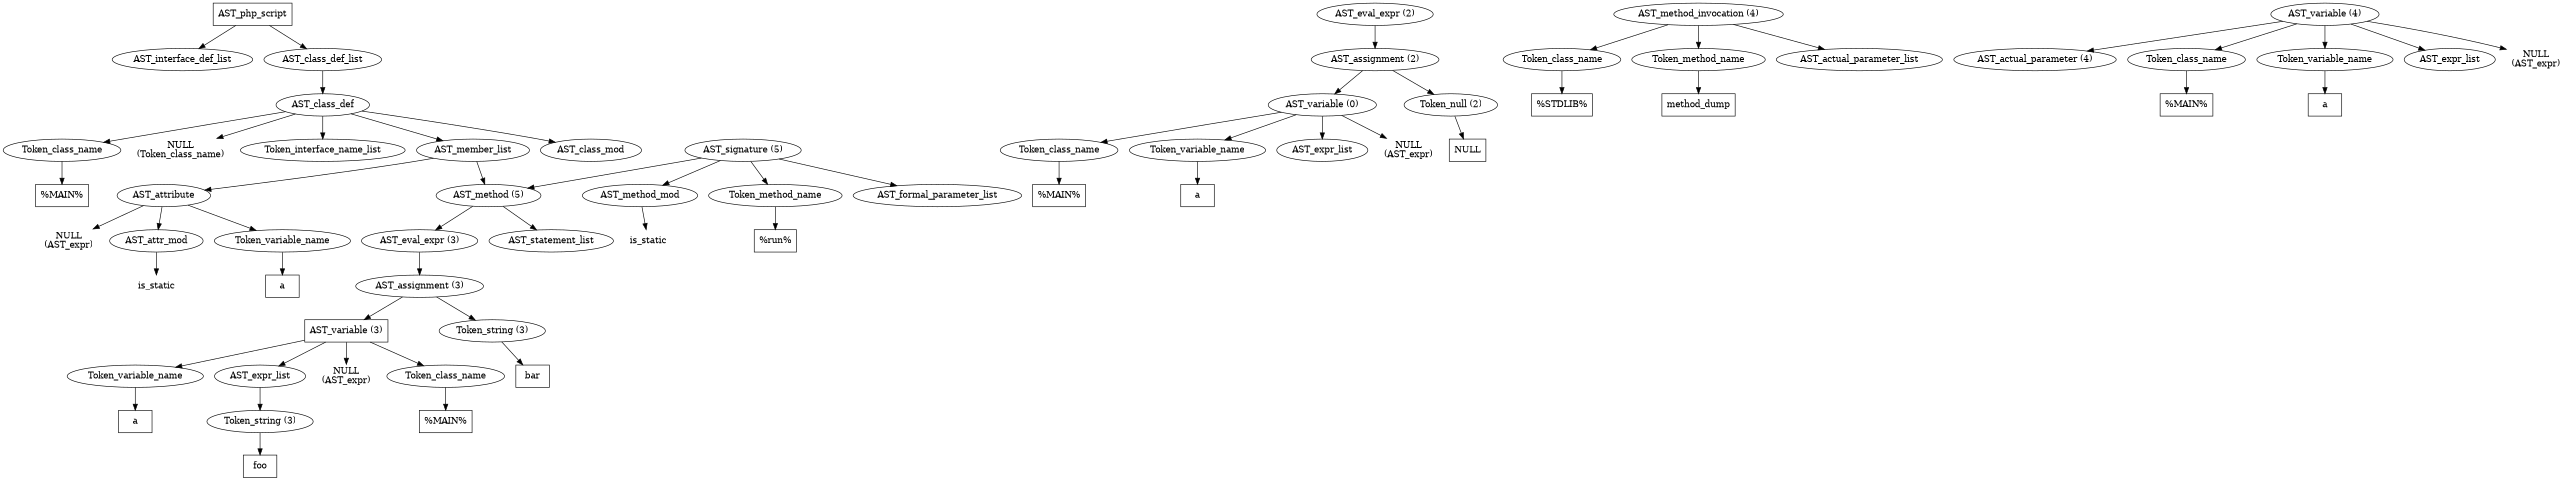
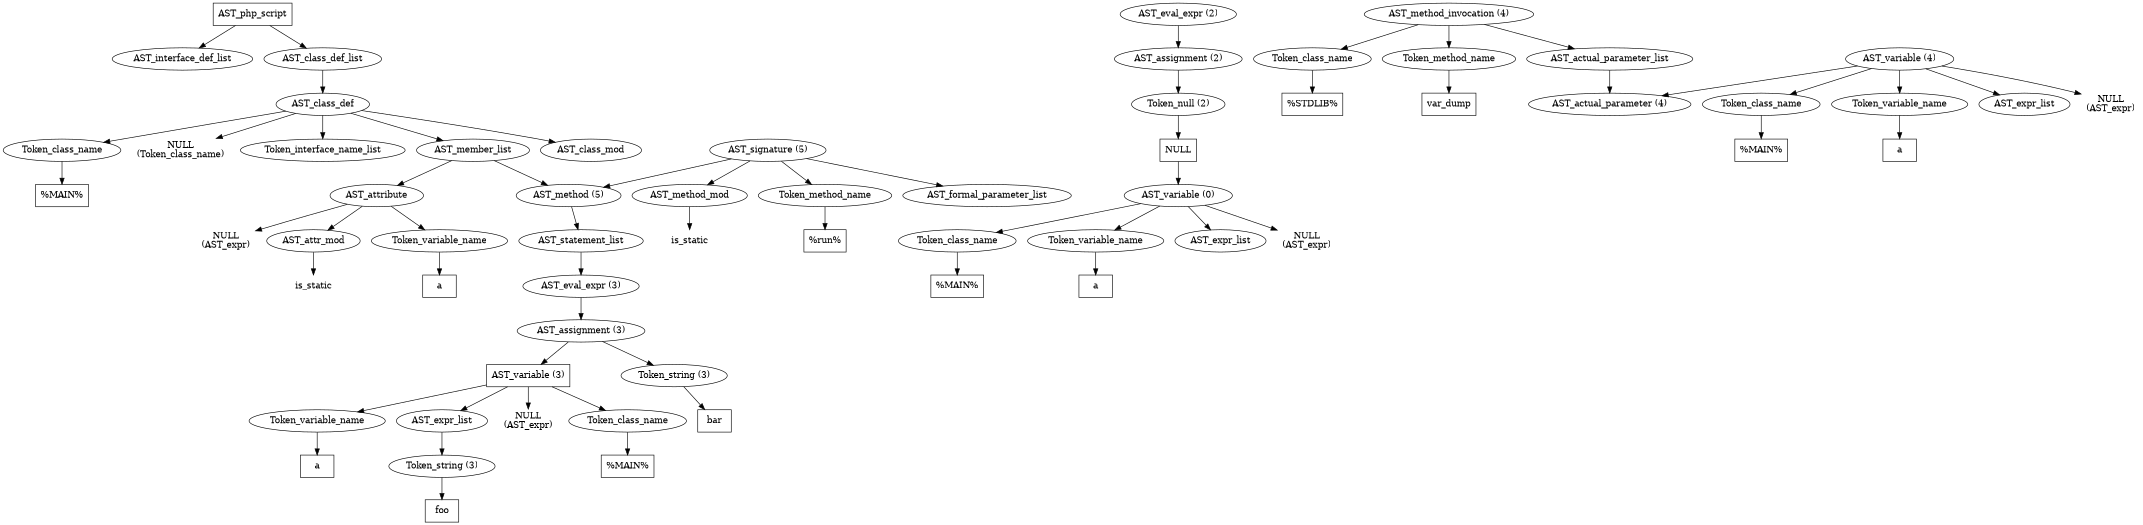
none -> (1610, 79)
(1351, 80) -> (1178, 170)
(1699, 105) -> (1449, 104)
(457, 216) -> (581, 260)
